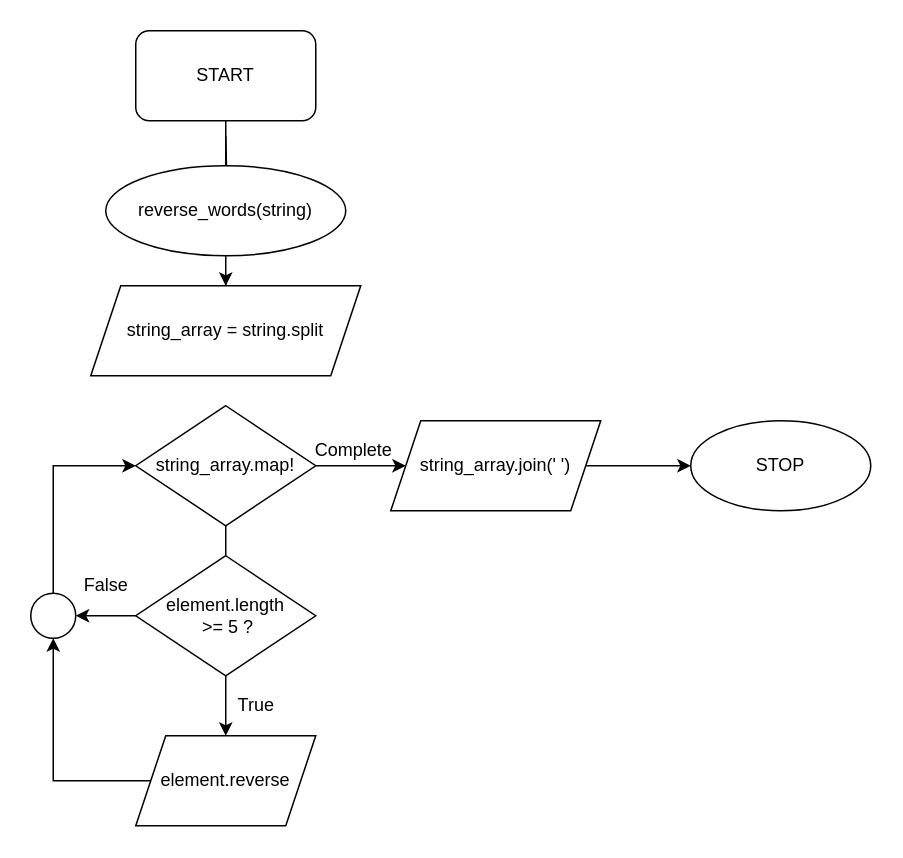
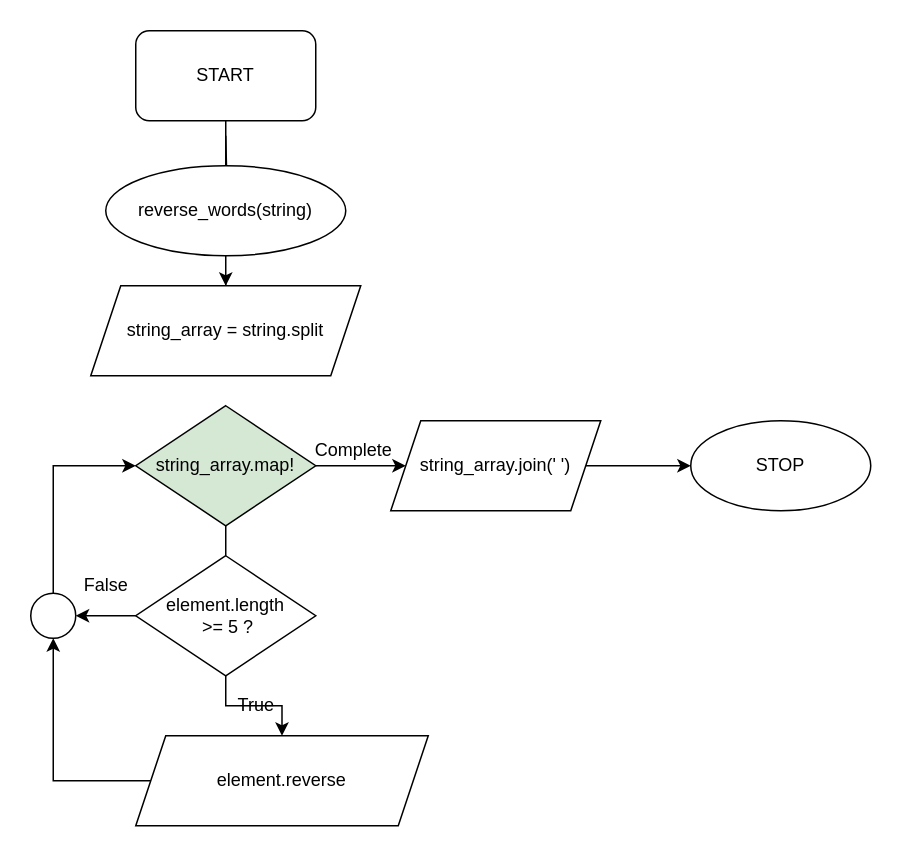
(226, 466) -> (226, 466)
(226, 781) -> (282, 781)
